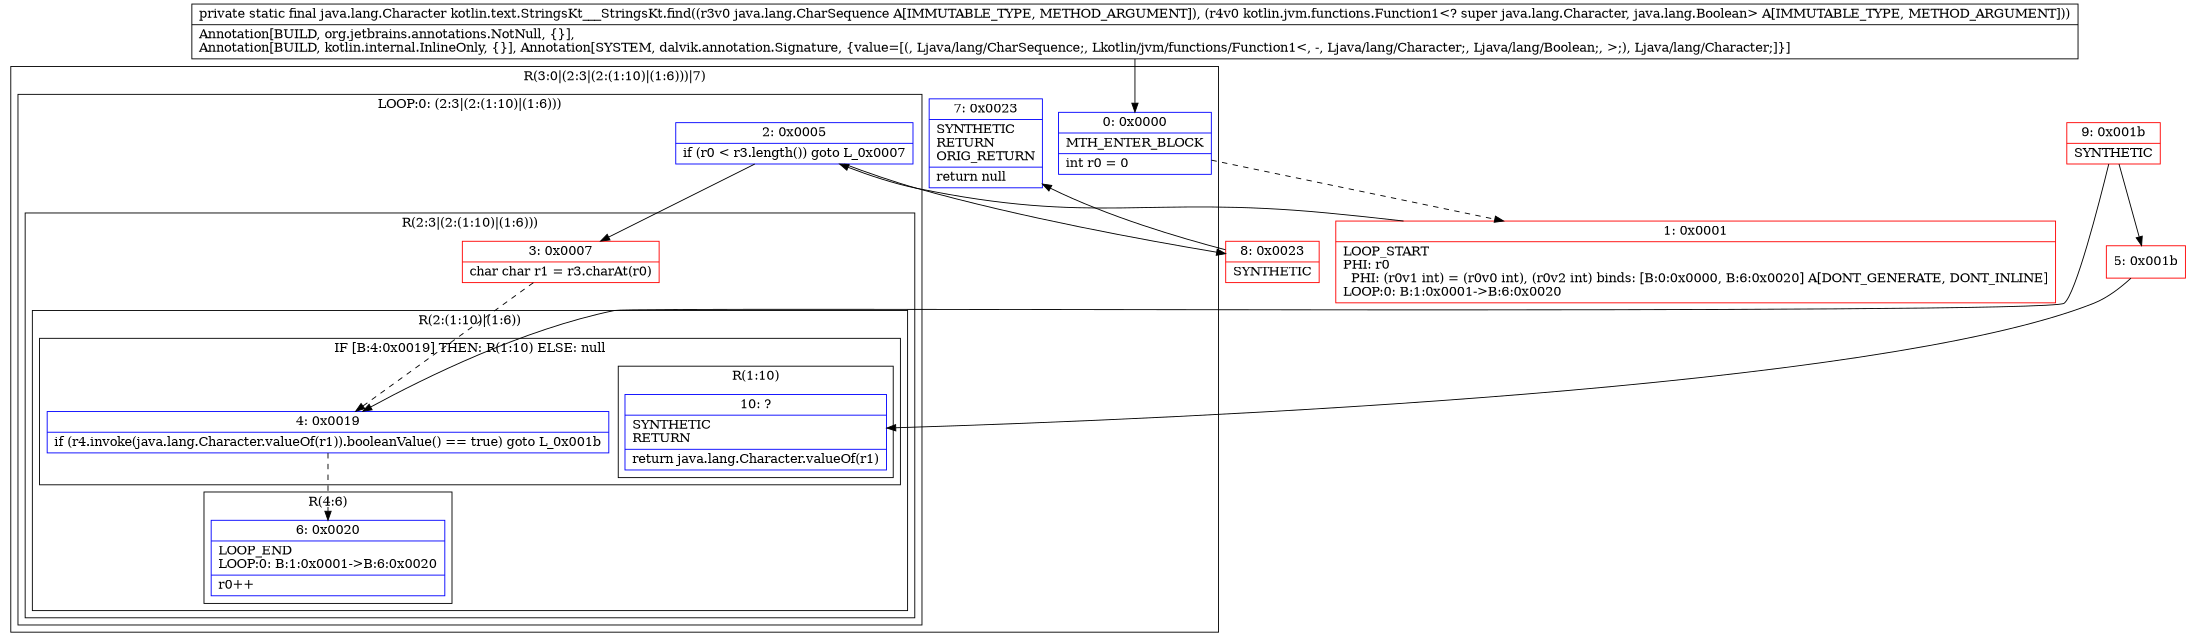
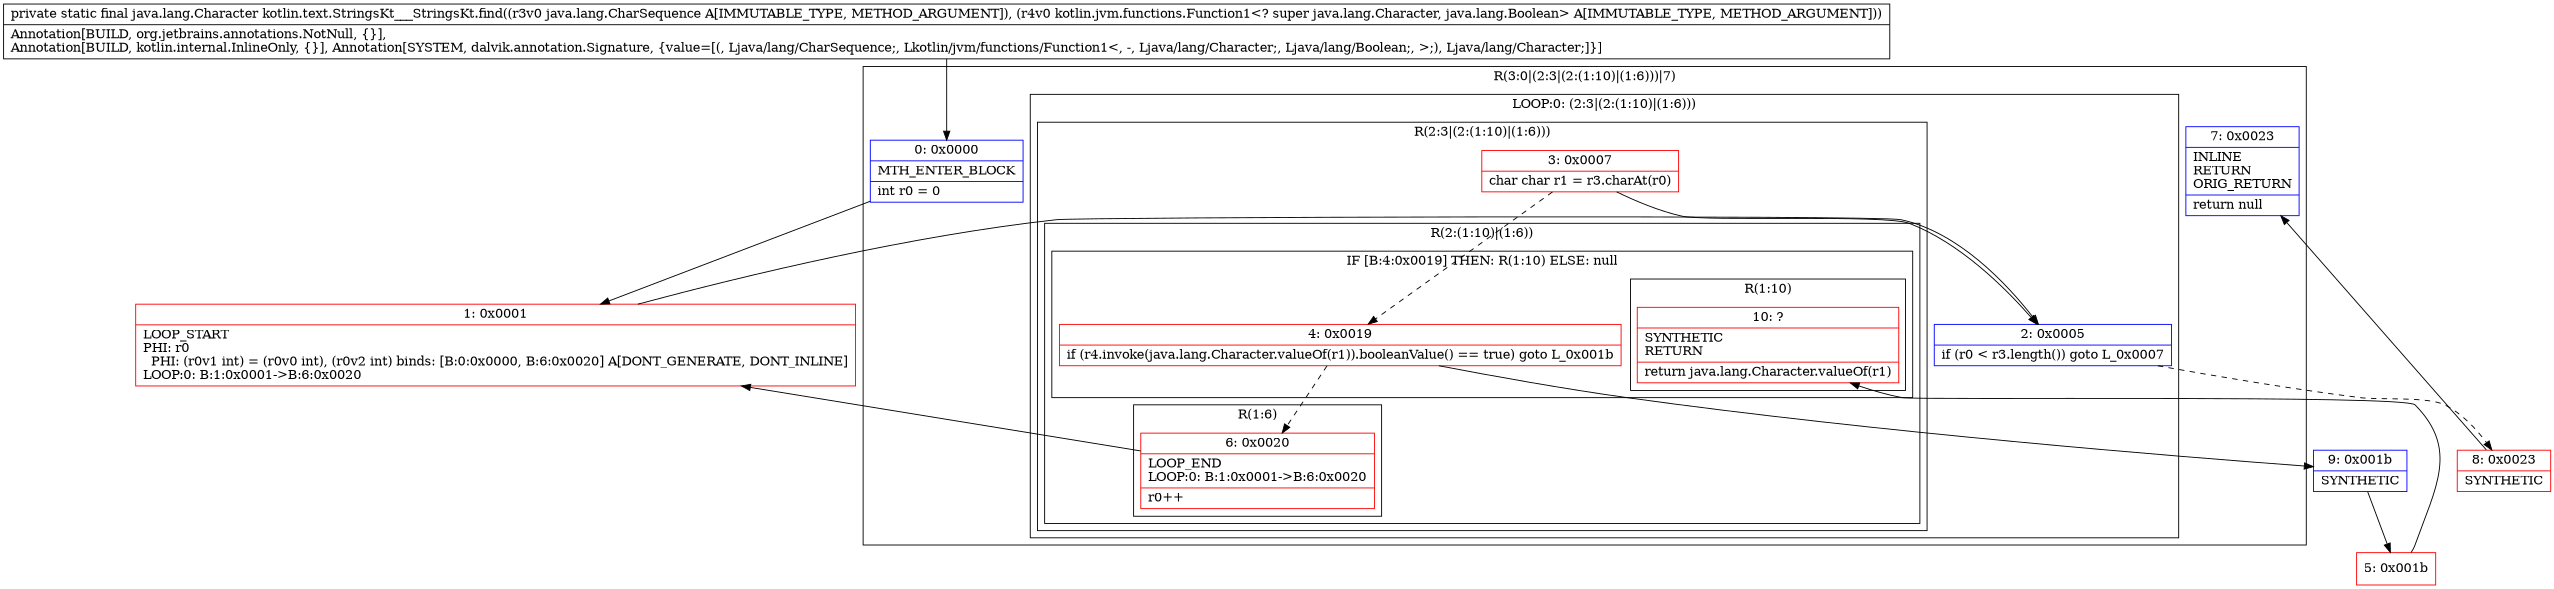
(976, 129) -> (2218, 157)
(2114, 143) -> (2360, 471)
(1353, 190) -> (740, 251)
(682, 201) -> (1838, 219)
(1028, 216) -> (2329, 393)
(1281, 310) -> (1870, 427)
none -> (946, 419)
(328, 432) -> (1340, 345)
(756, 432) -> (1768, 345)
(328, 502) -> (1258, 415)
(328, 558) -> (1258, 471)
